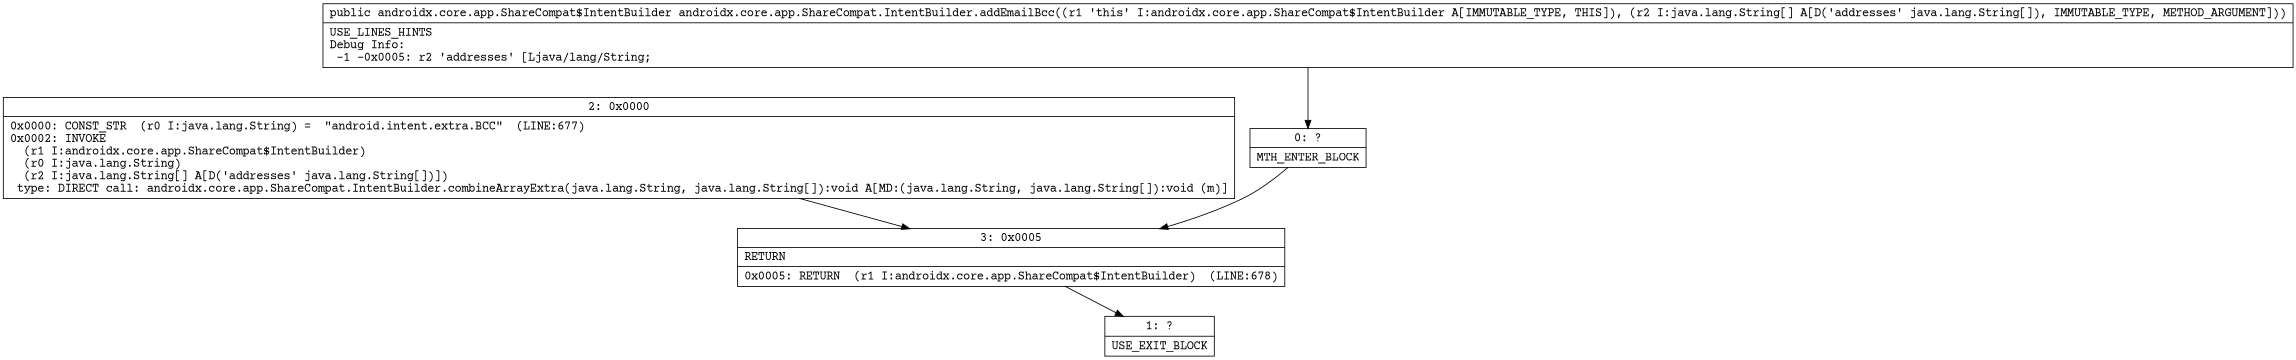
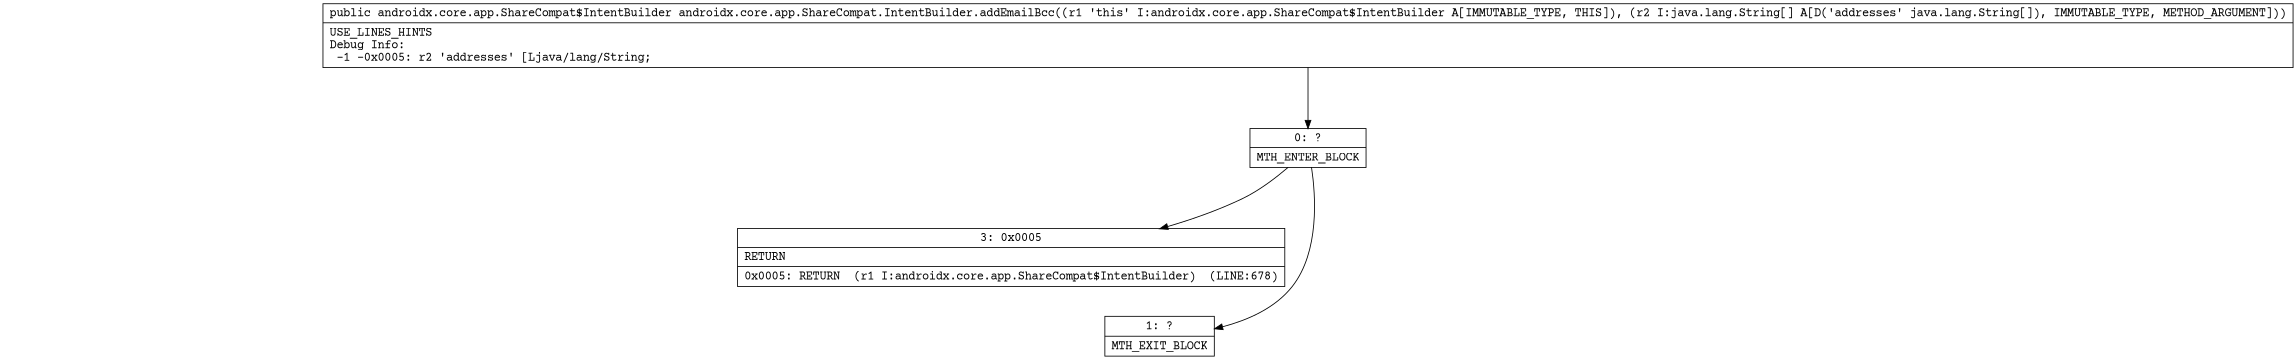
(619, 148) -> none
(1090, 299) -> (1303, 268)
(1160, 346) -> (1160, 346)
